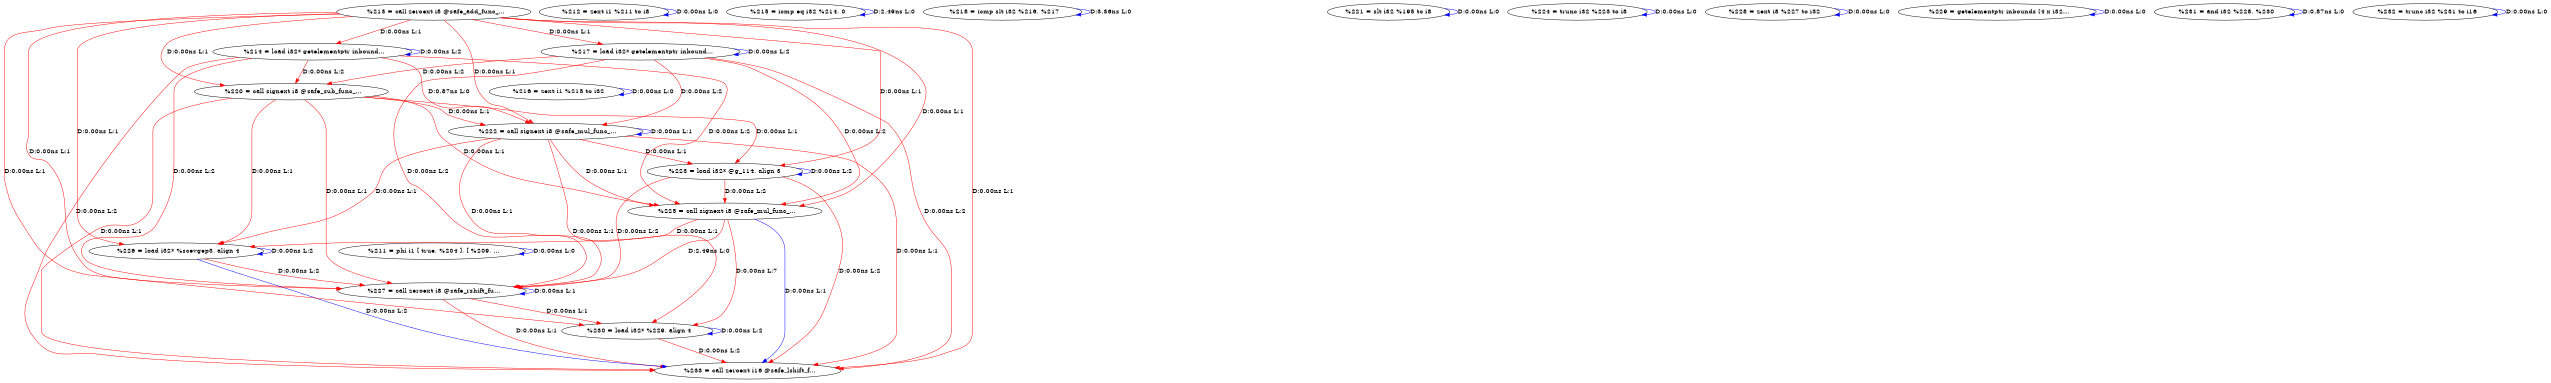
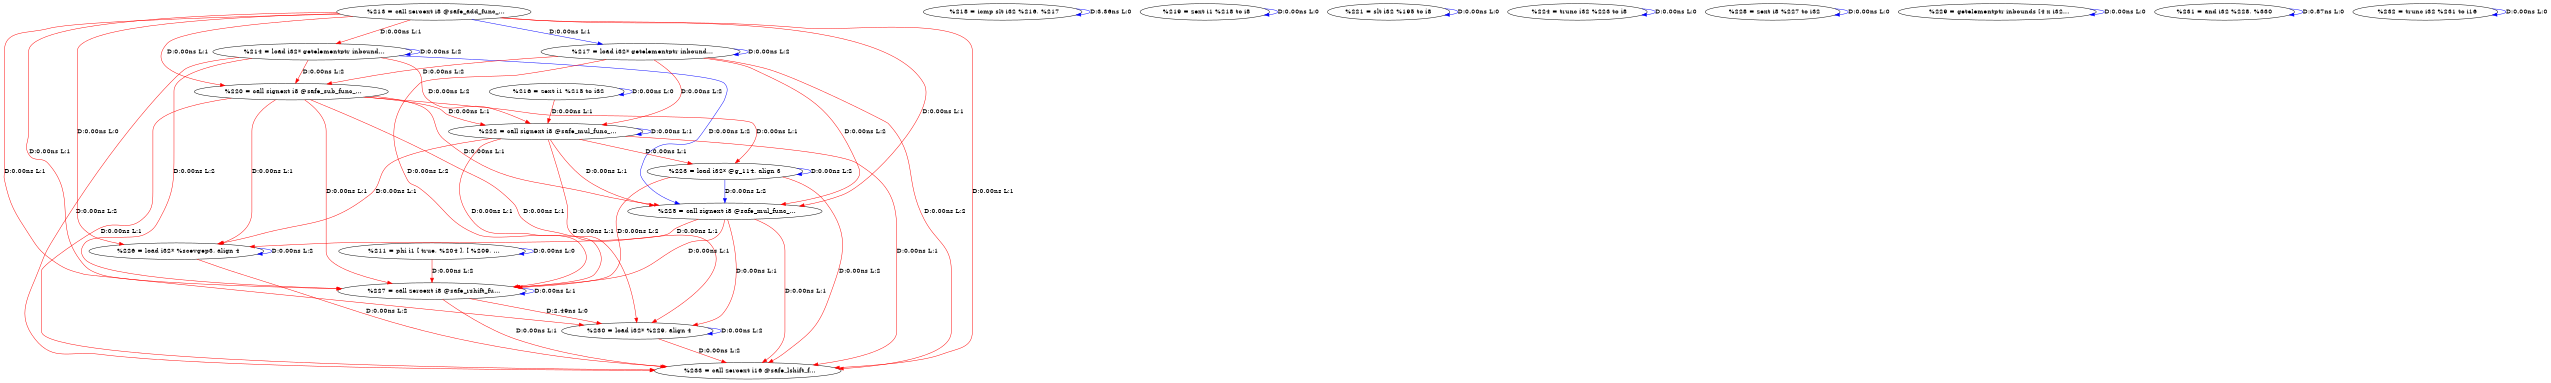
(604, 12) -> none
(796, 12) -> none
none -> (1205, 12)
(2225, 12) -> (2225, 12)
(535, 31) -> (535, 31)
(782, 41) -> none
(656, 72) -> (656, 72)
(475, 81) -> (552, 109)
(449, 92) -> (449, 92)
(98, 132) -> (98, 132)
(725, 189) -> (725, 189)
none -> (498, 190)
(709, 251) -> (709, 251)
(757, 271) -> (757, 271)
(282, 275) -> (432, 269)
(785, 286) -> (785, 286)
(567, 311) -> (567, 311)
(426, 331) -> (426, 331)
